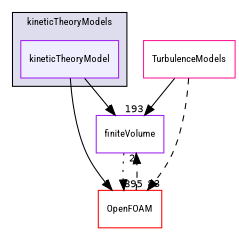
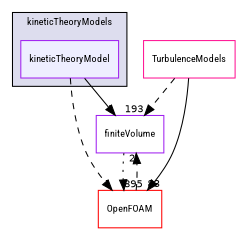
(163, 93) -> (163, 93)
(79, 133) -> (79, 133)
(180, 133) -> (180, 133)
